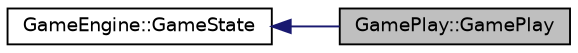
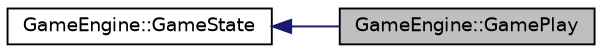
(455, 26) -> (467, 26)
